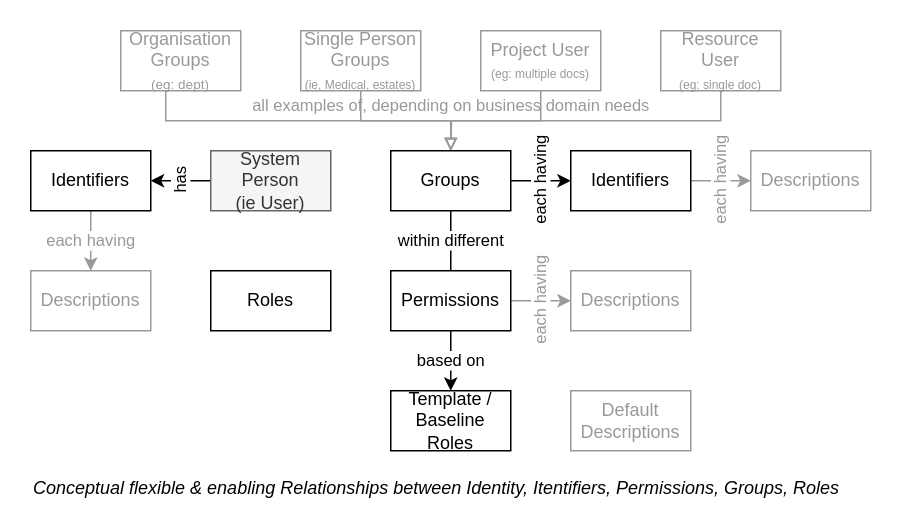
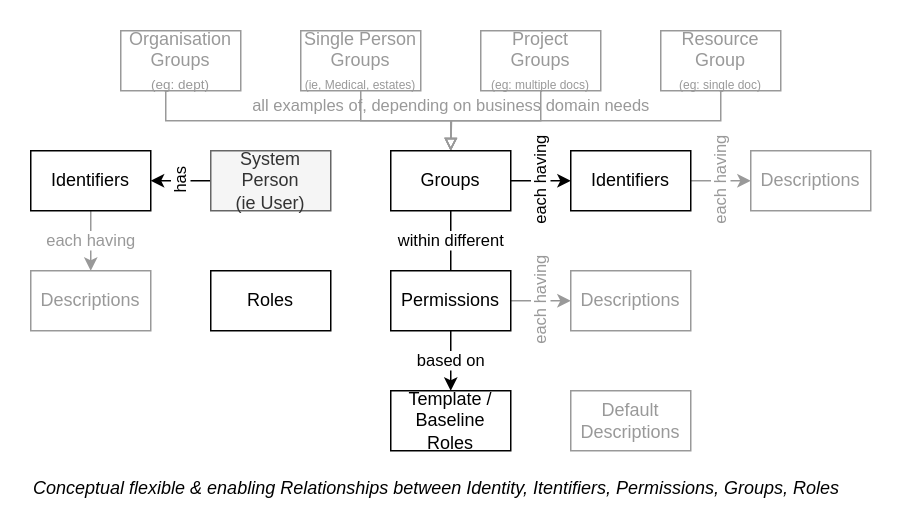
(541, 61) -> (541, 61)
(721, 61) -> (721, 61)
